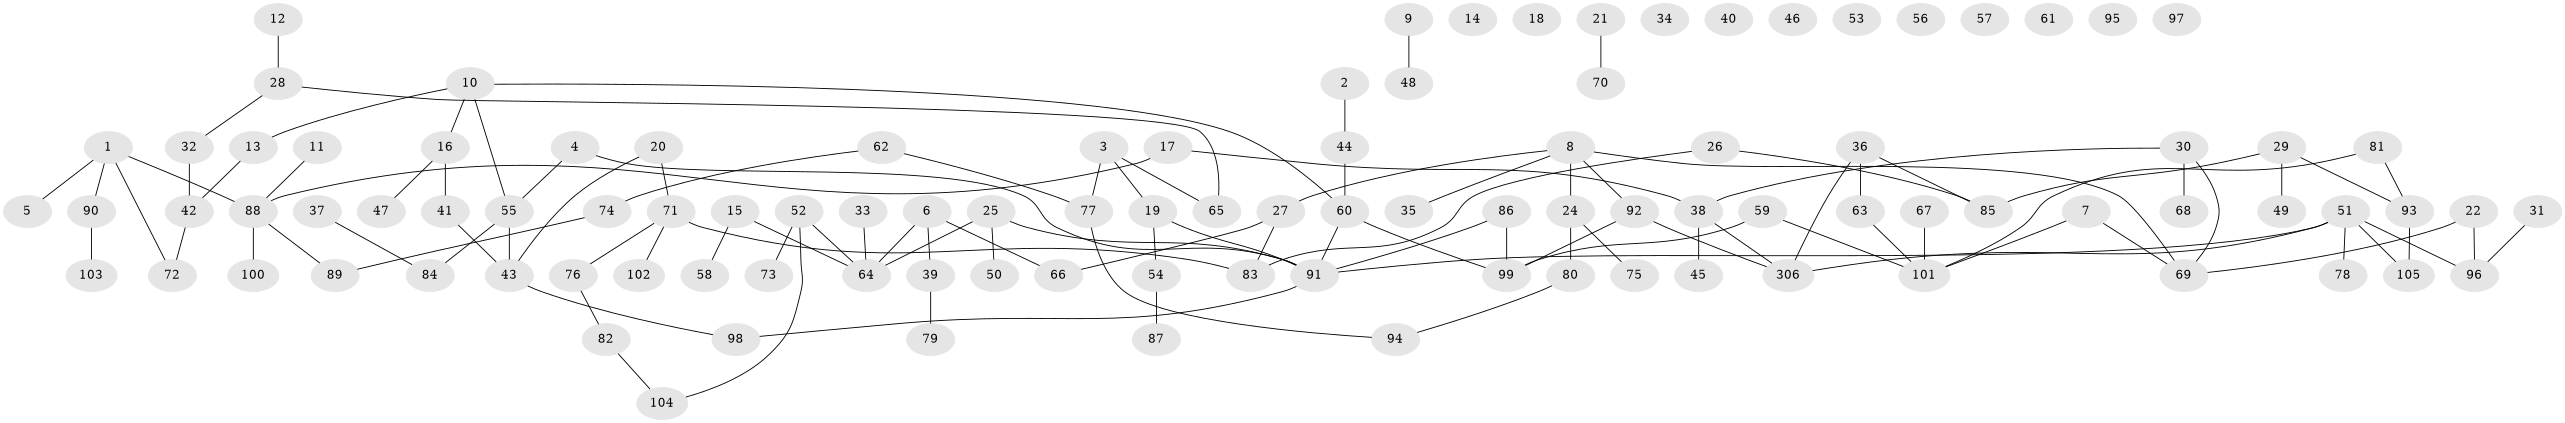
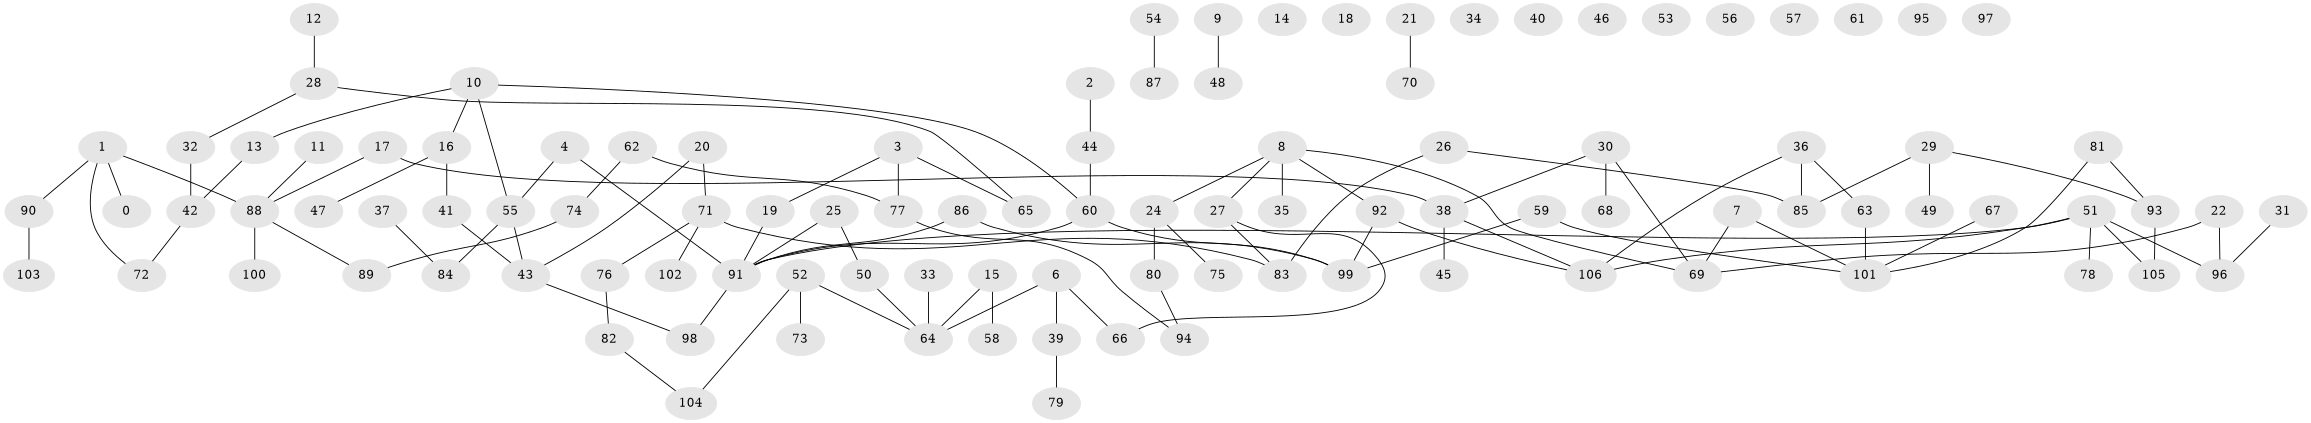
(28, 212) -> (127, 212)
(1154, 237) -> none
(935, 240) -> (896, 307)
(1788, 276) -> (1591, 276)
